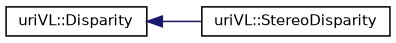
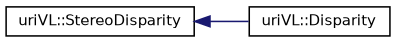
(182, 21) -> (229, 21)
